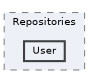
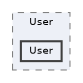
(44, 22) -> (41, 22)
